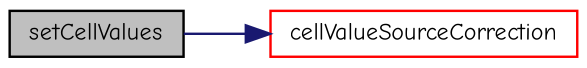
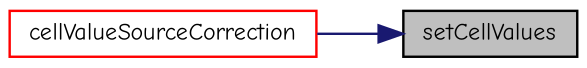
(215, 34) -> (348, 34)
